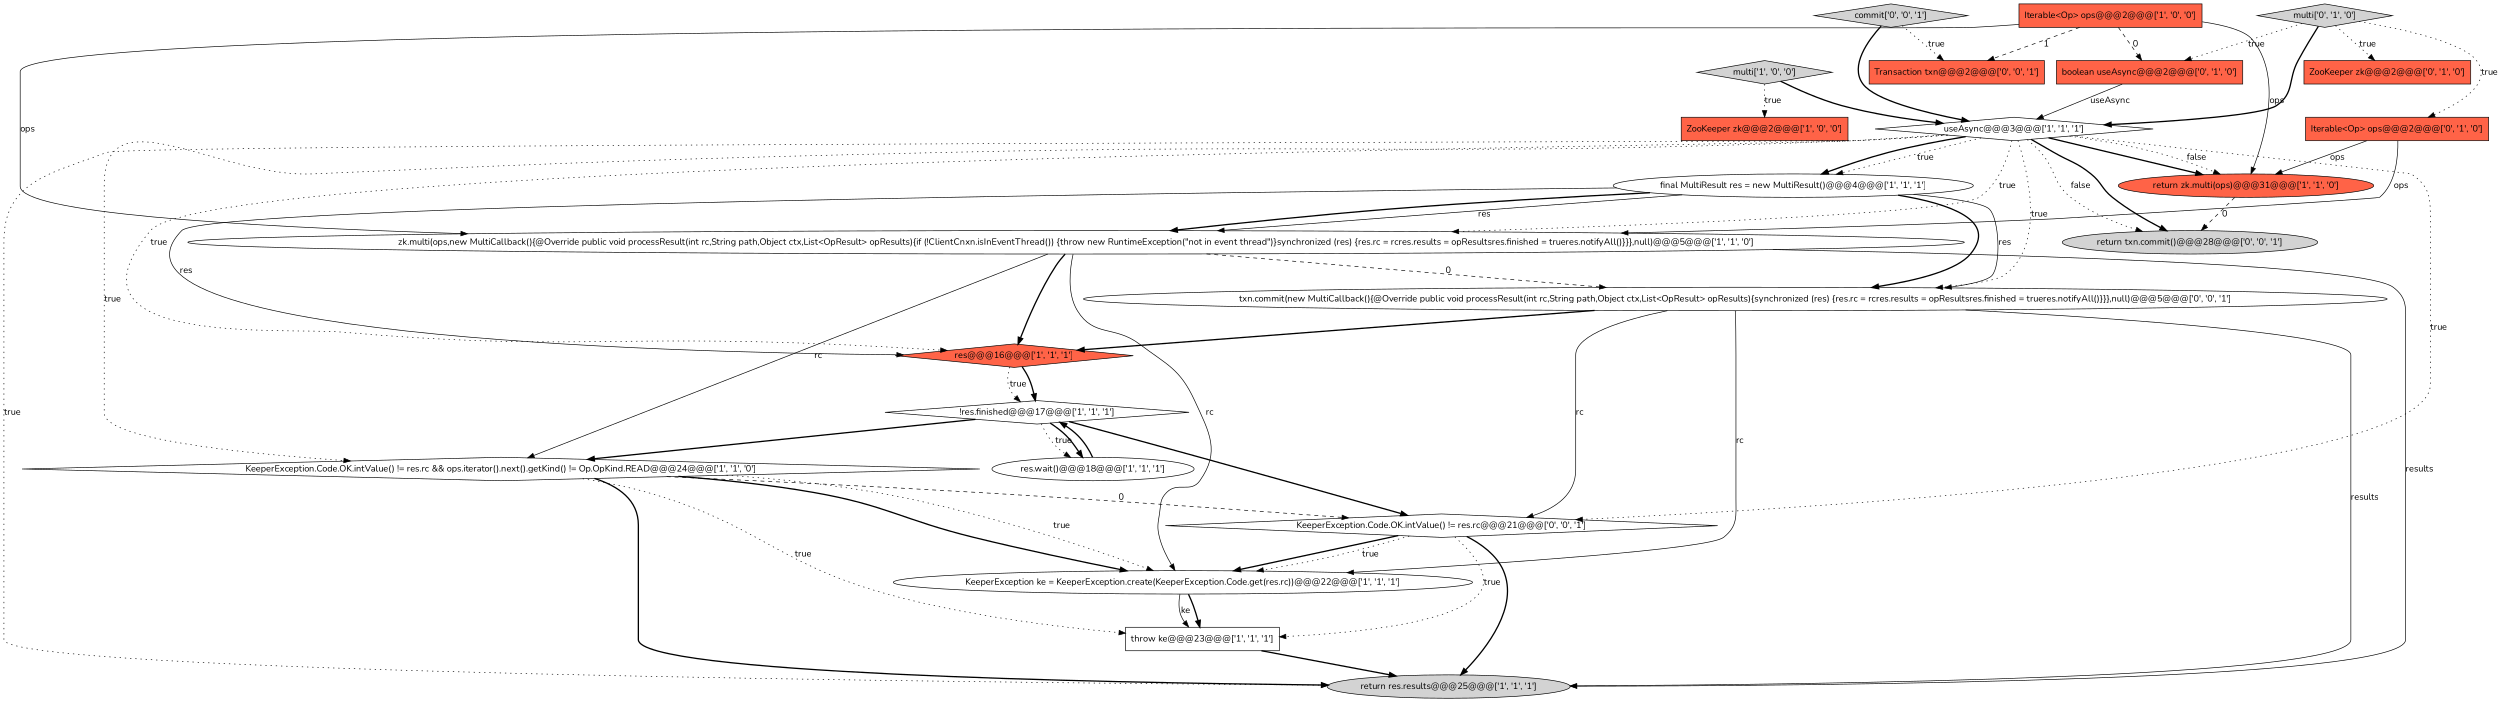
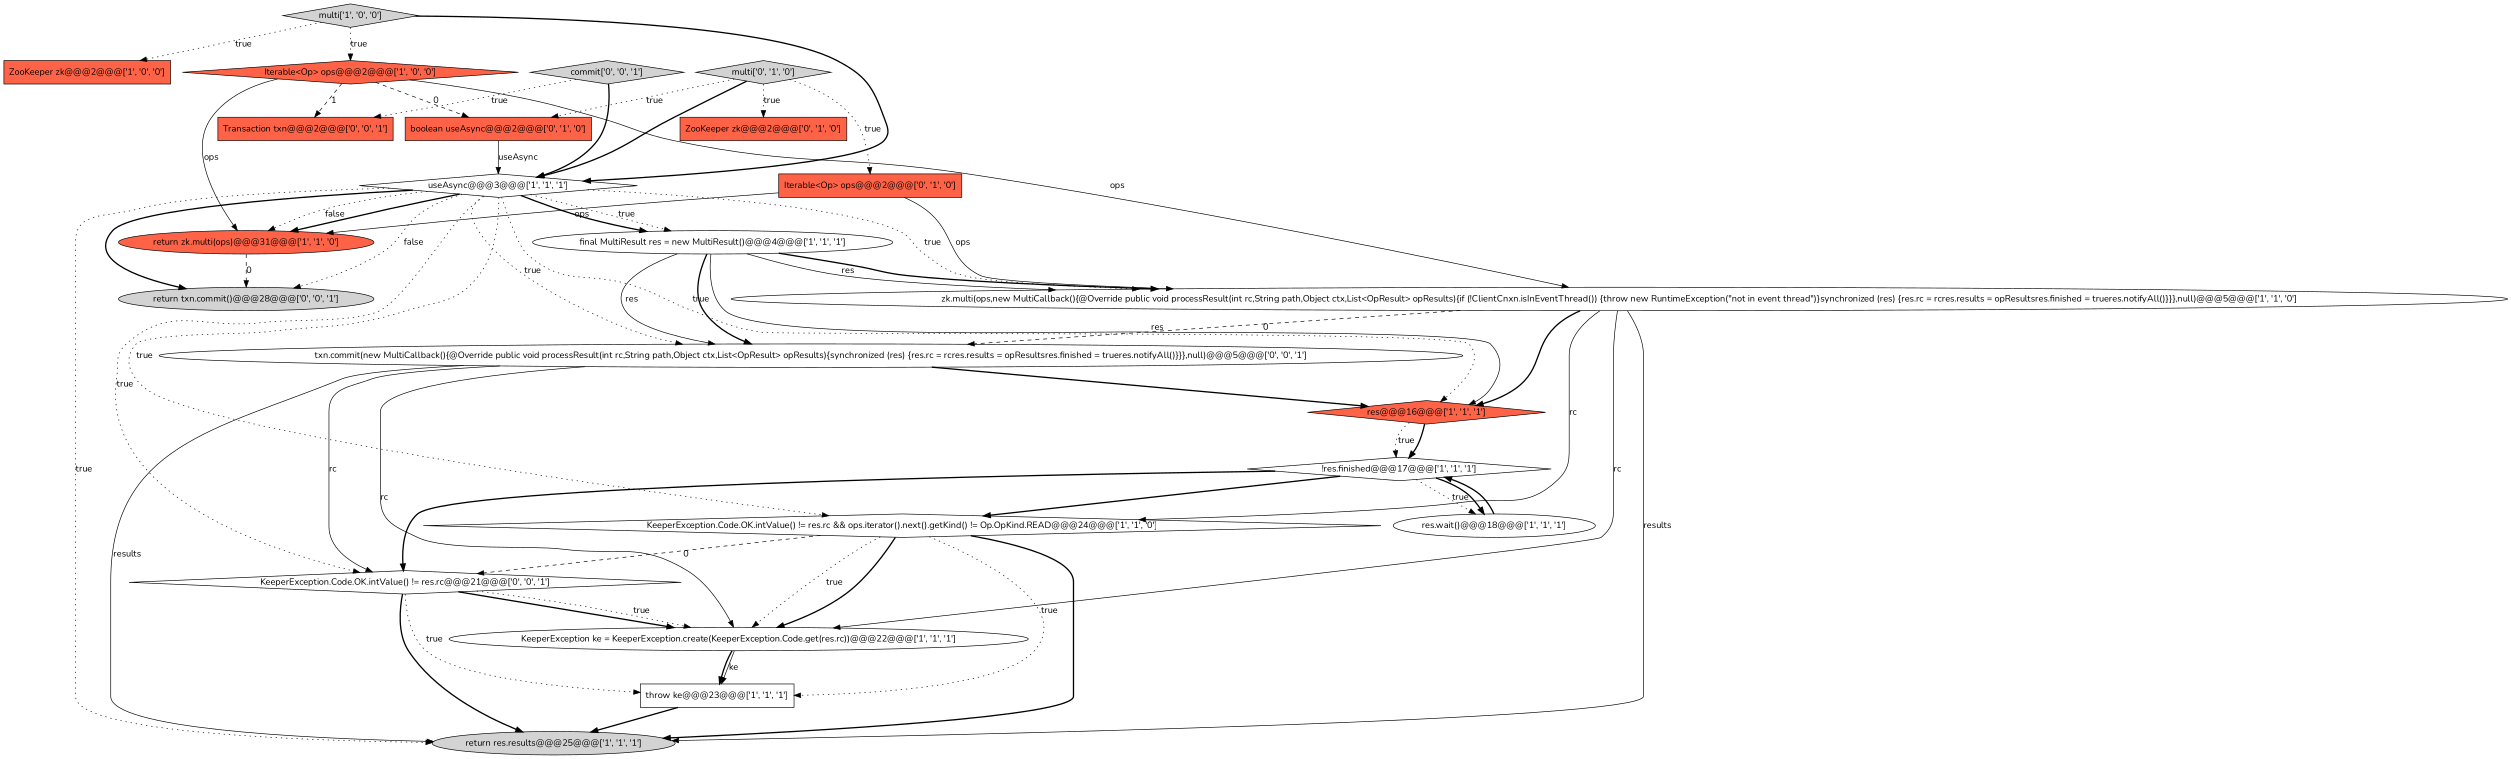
(2110, 16) -> (350, 72)
none -> (350, 41)
